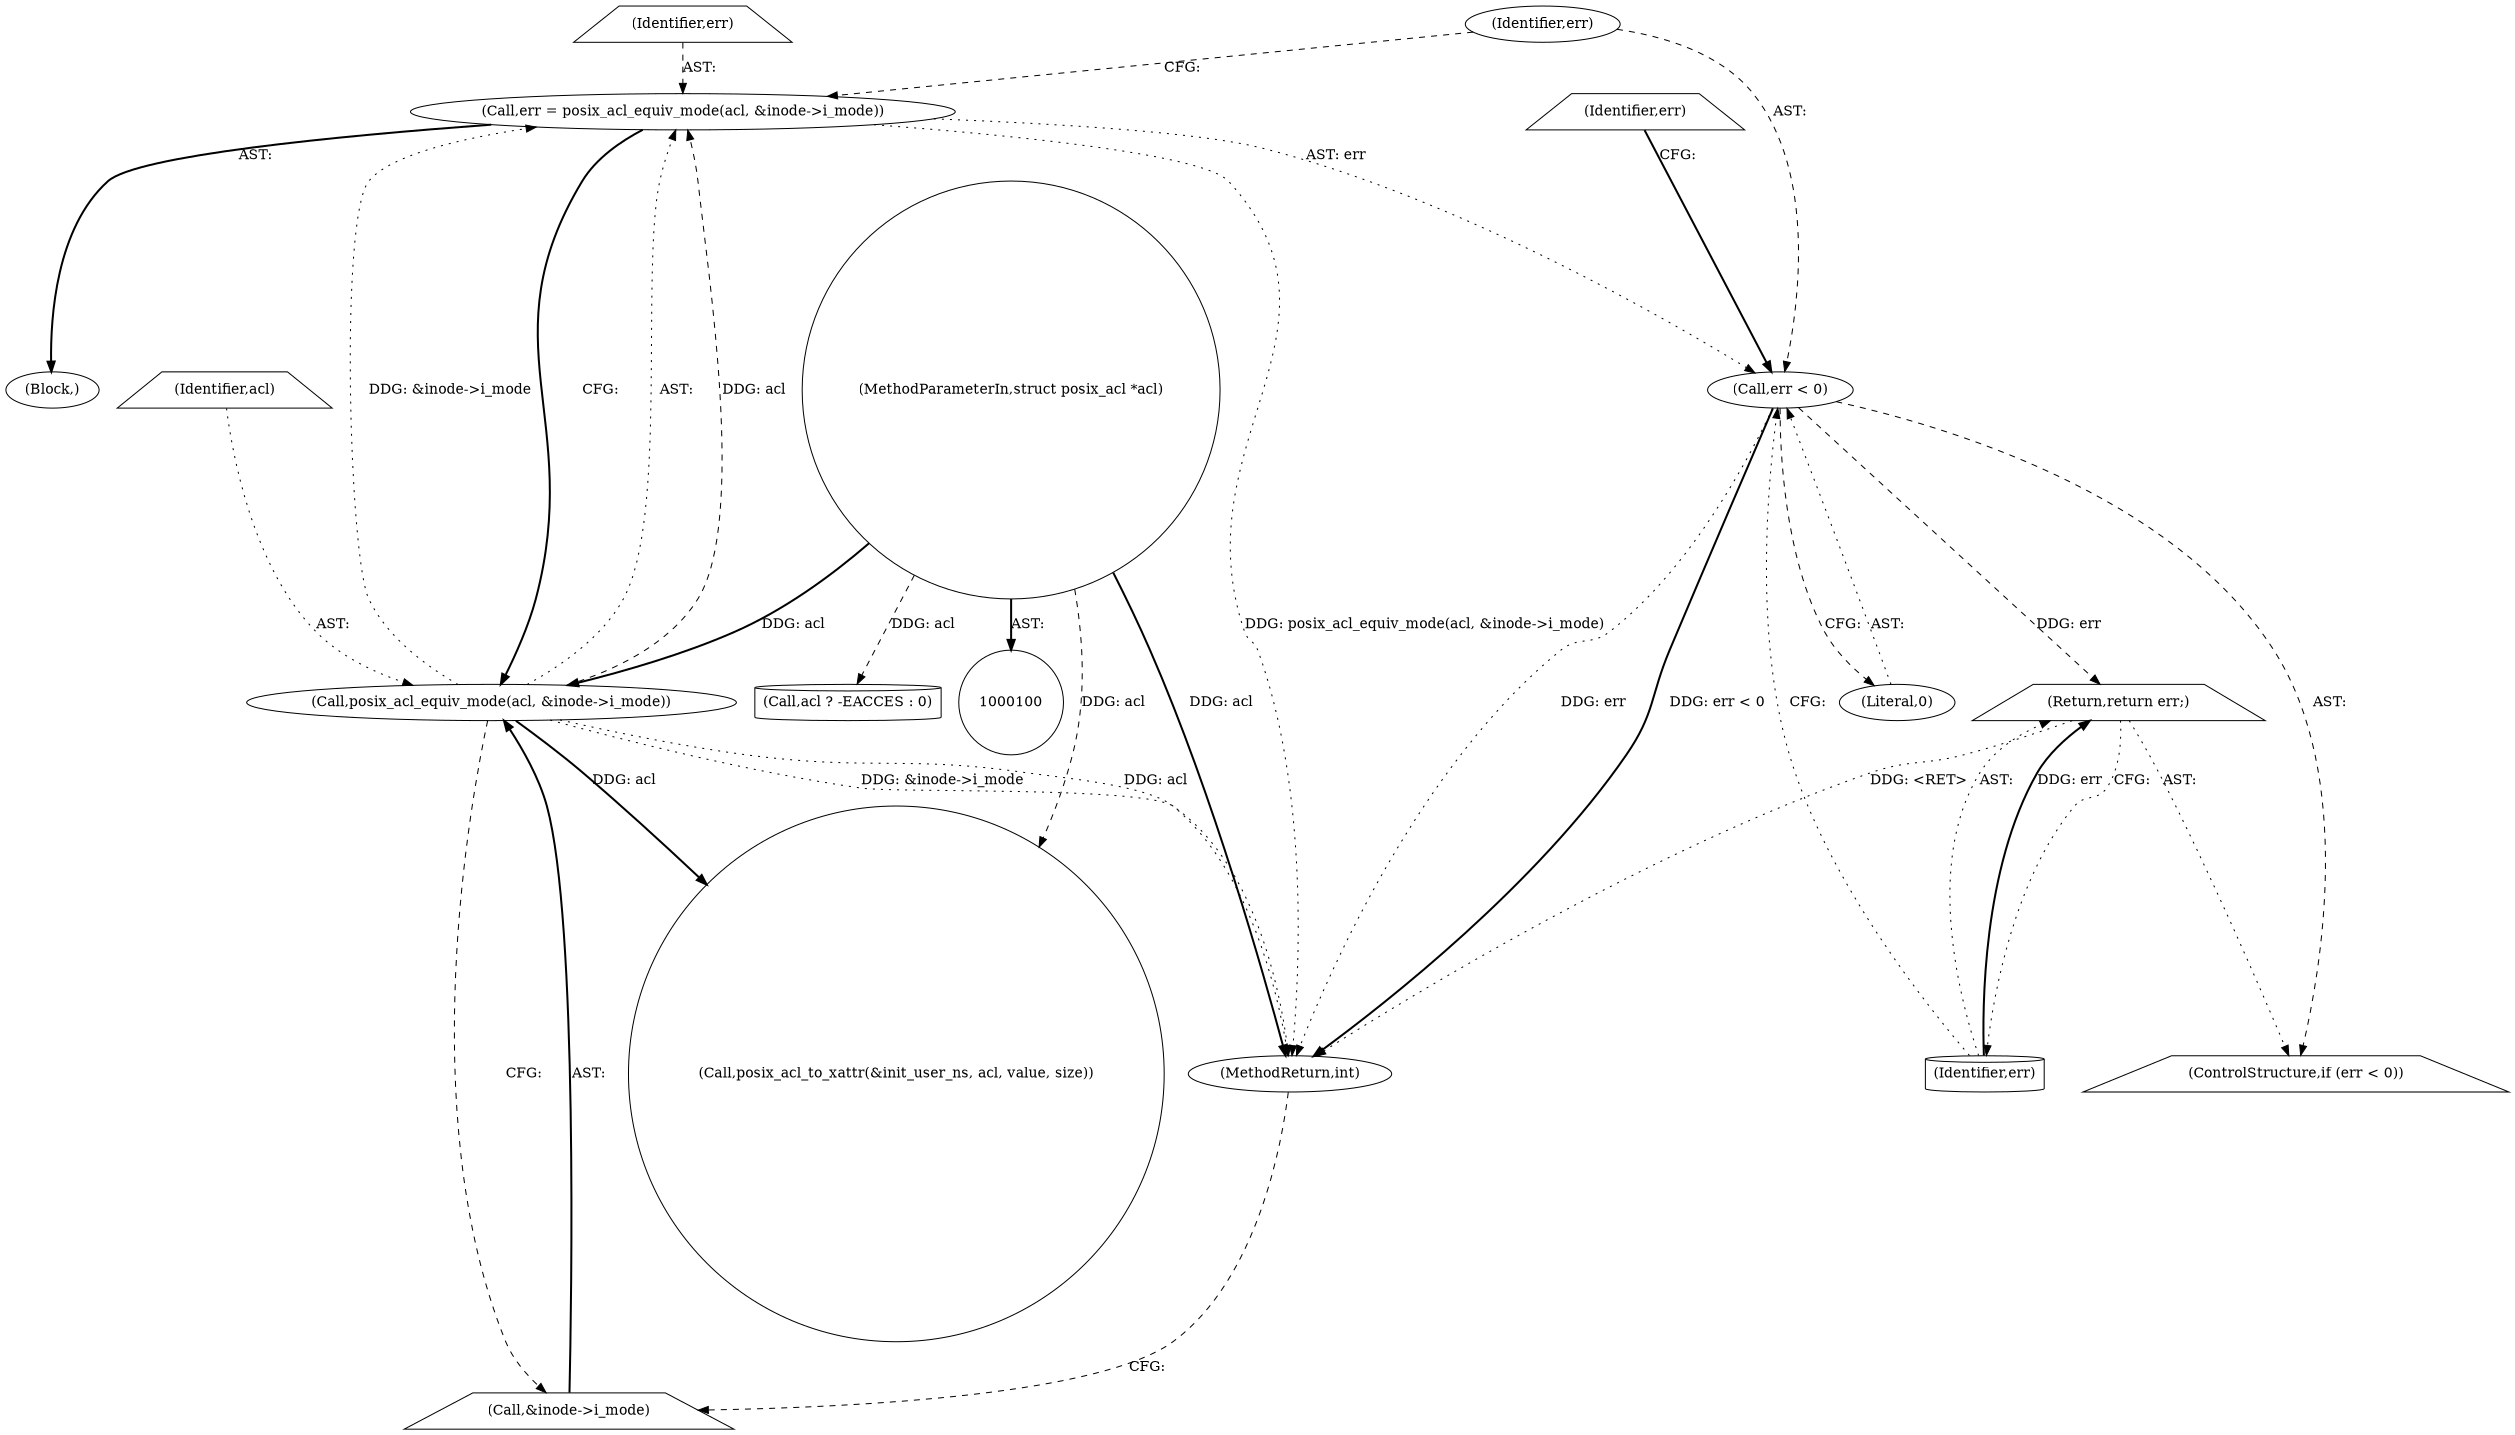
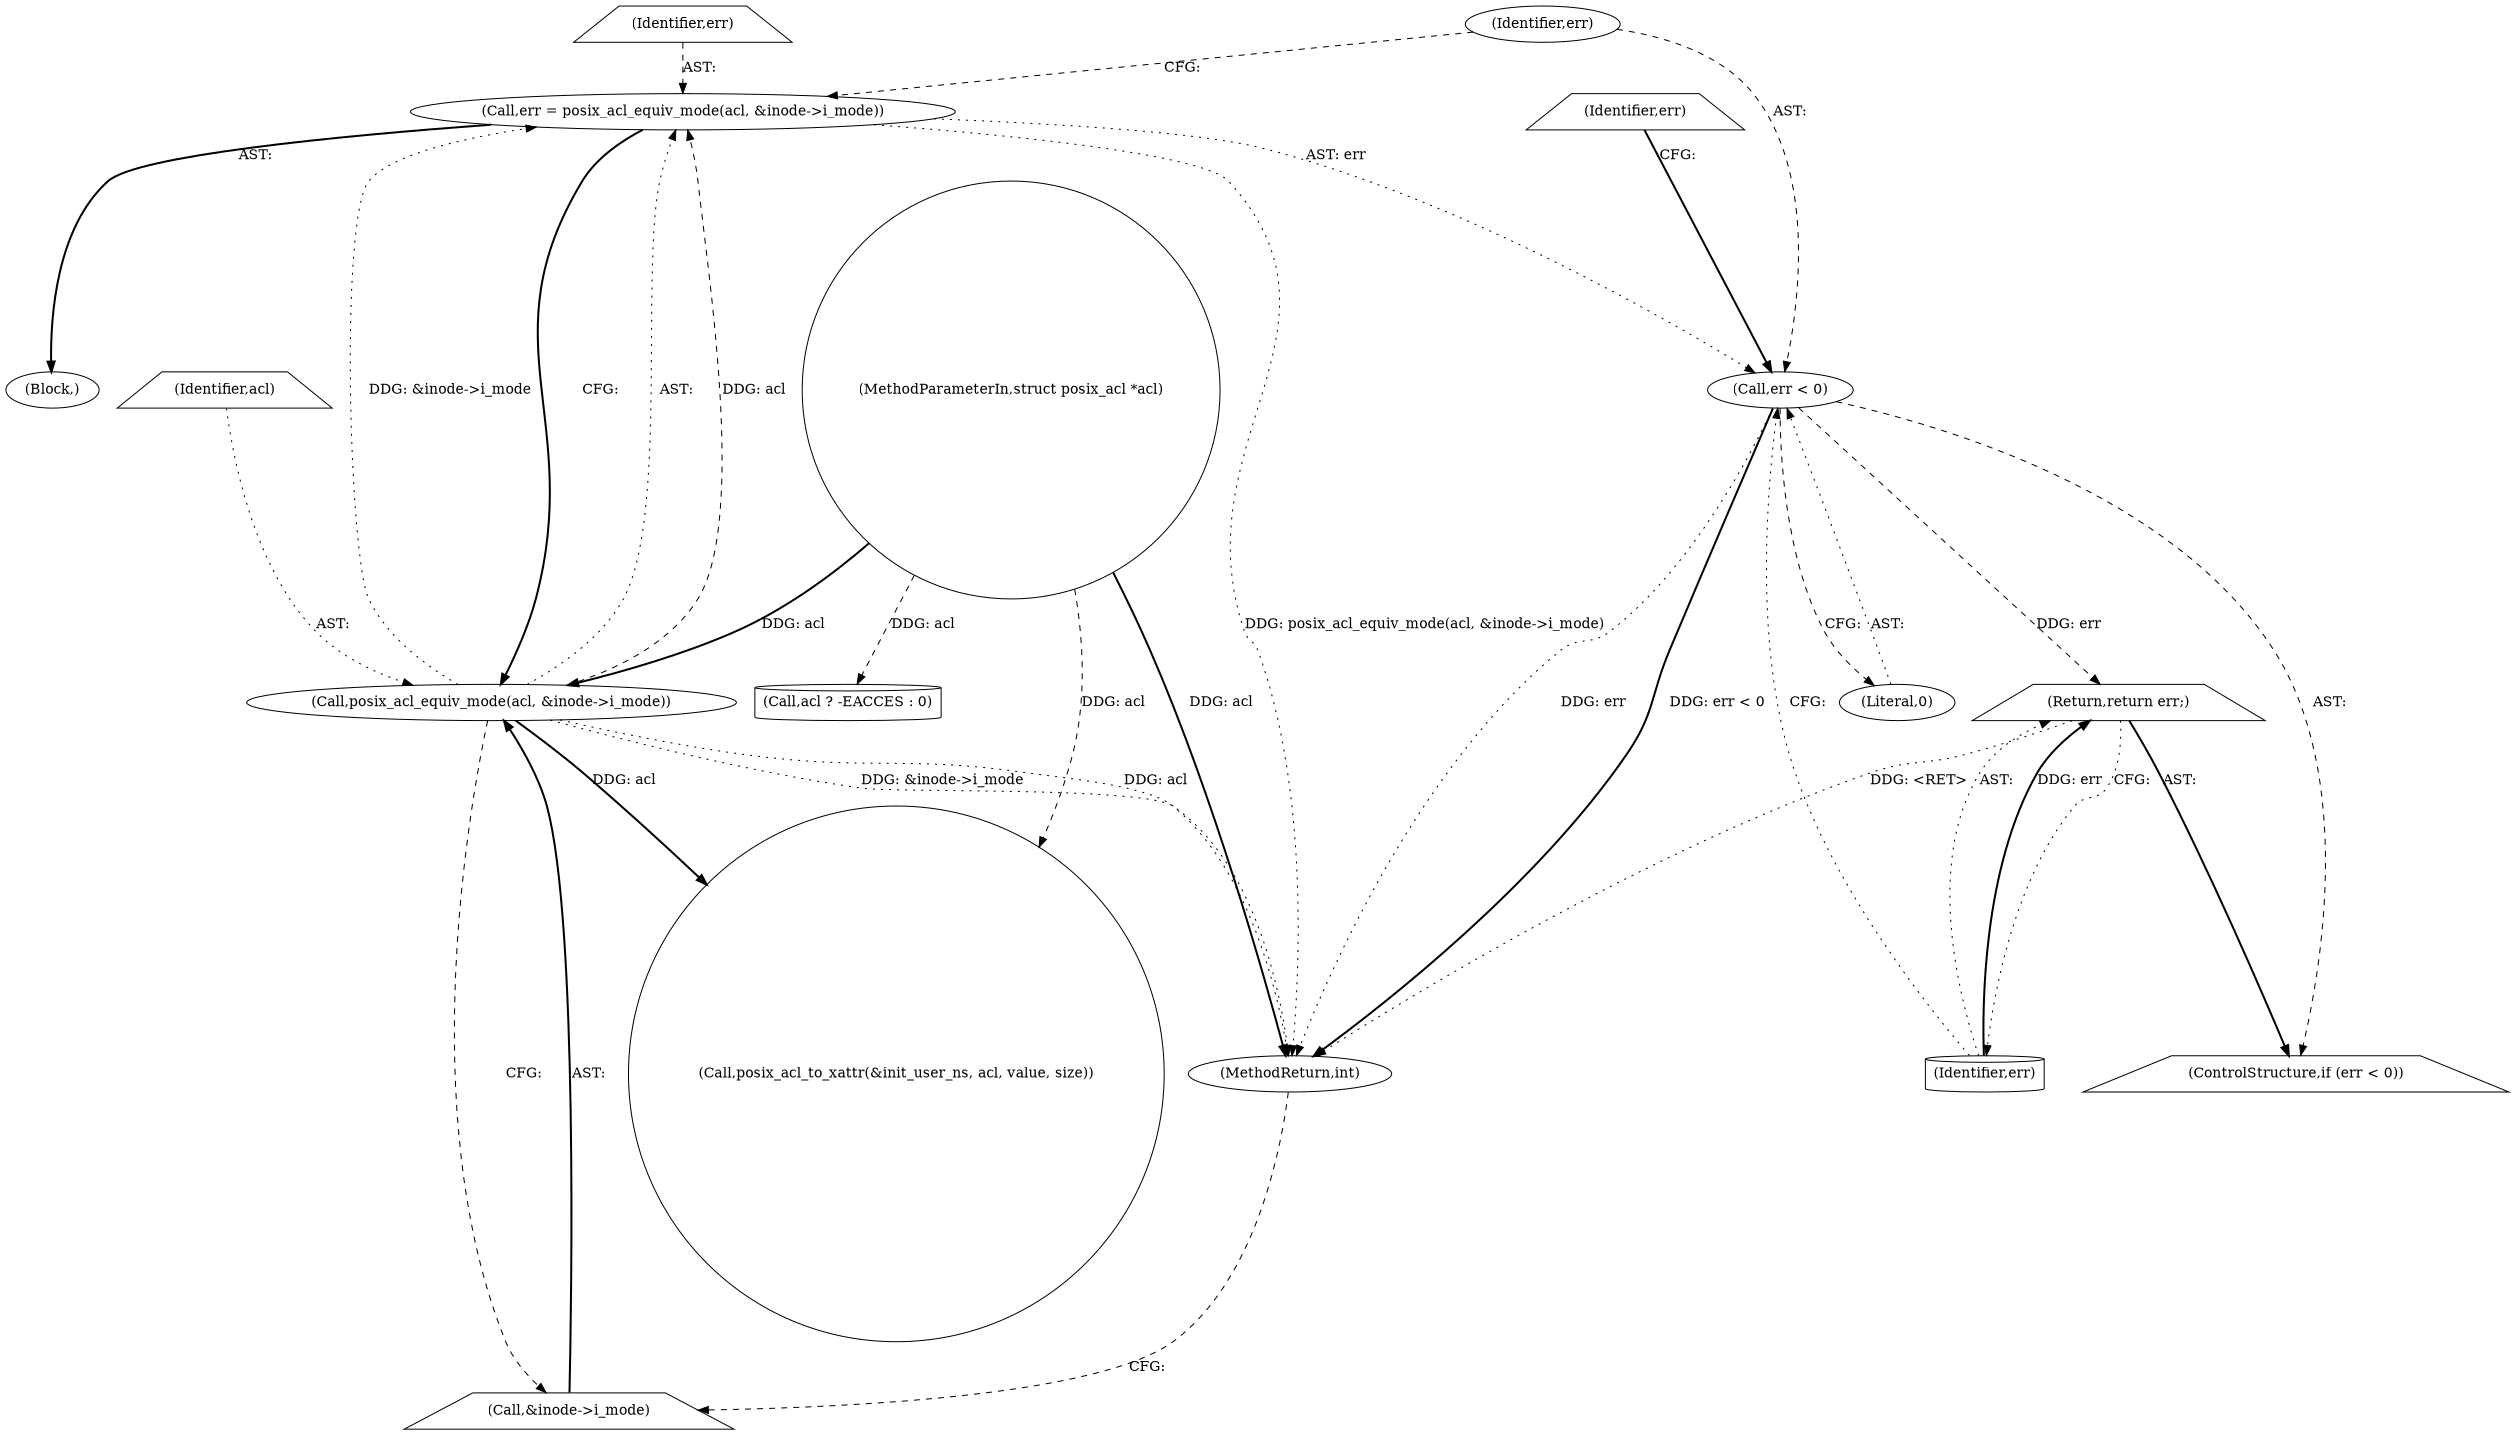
(1011, 702) -> none
(2212, 881) -> (2212, 881)
